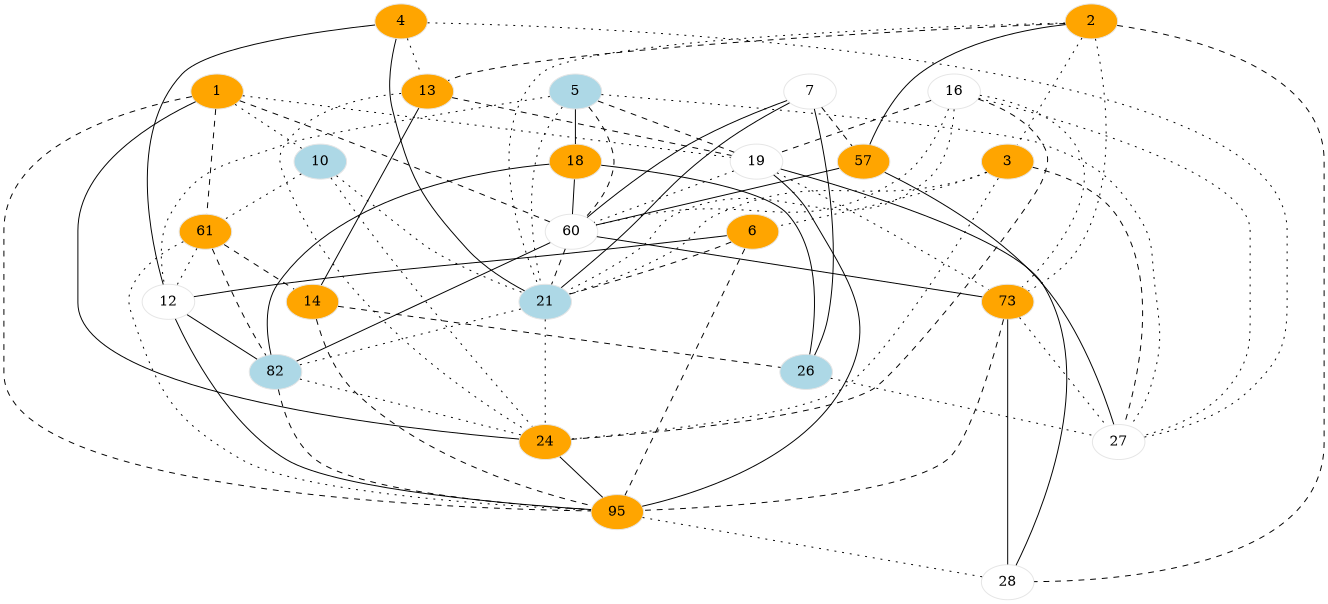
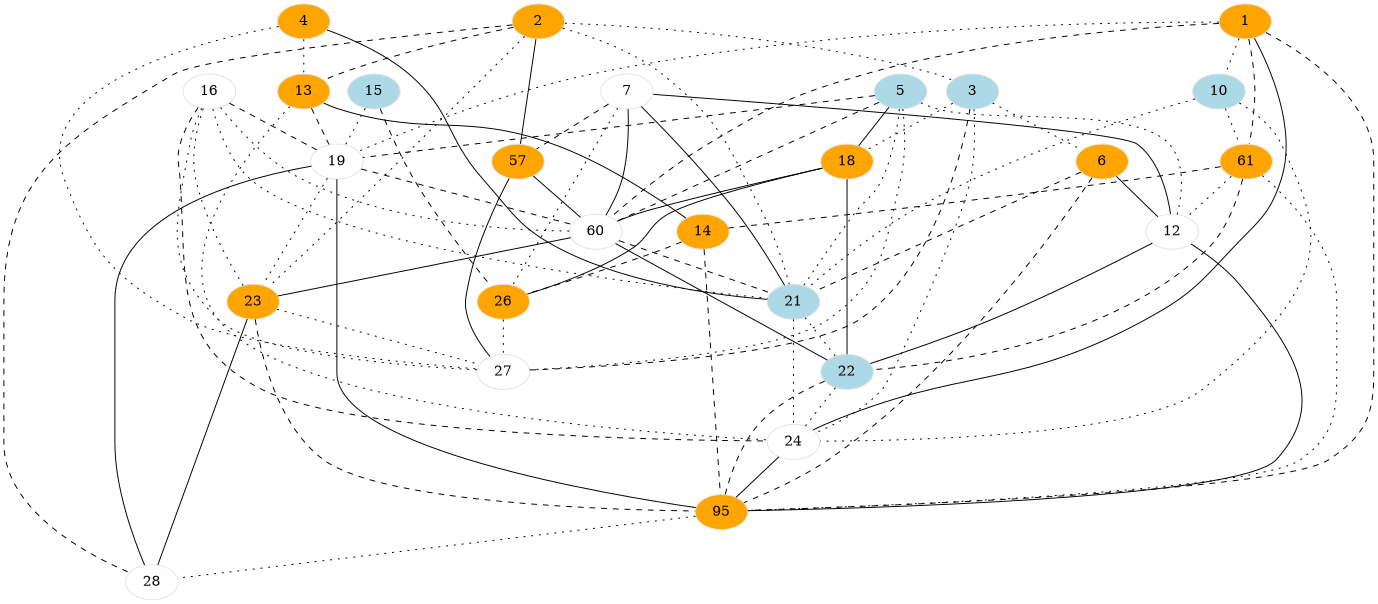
(177, 82) -> (949, 119)
none -> (374, 92)
(1008, 162) -> (973, 92)
(674, 193) -> (466, 197)
(714, 216) -> (912, 125)
(833, 233) -> (568, 192)
(1008, 302) -> (253, 302)
(276, 372) -> (847, 372)
(806, 372) -> (503, 302)
(545, 442) -> (793, 442)
